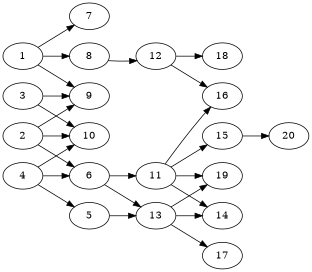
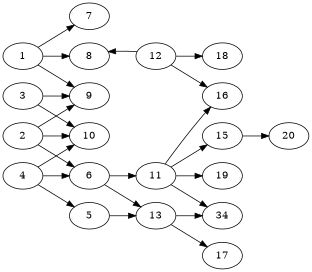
(119, 61) -> (126, 51)
(184, 199) -> none
(222, 216) -> (222, 216)
